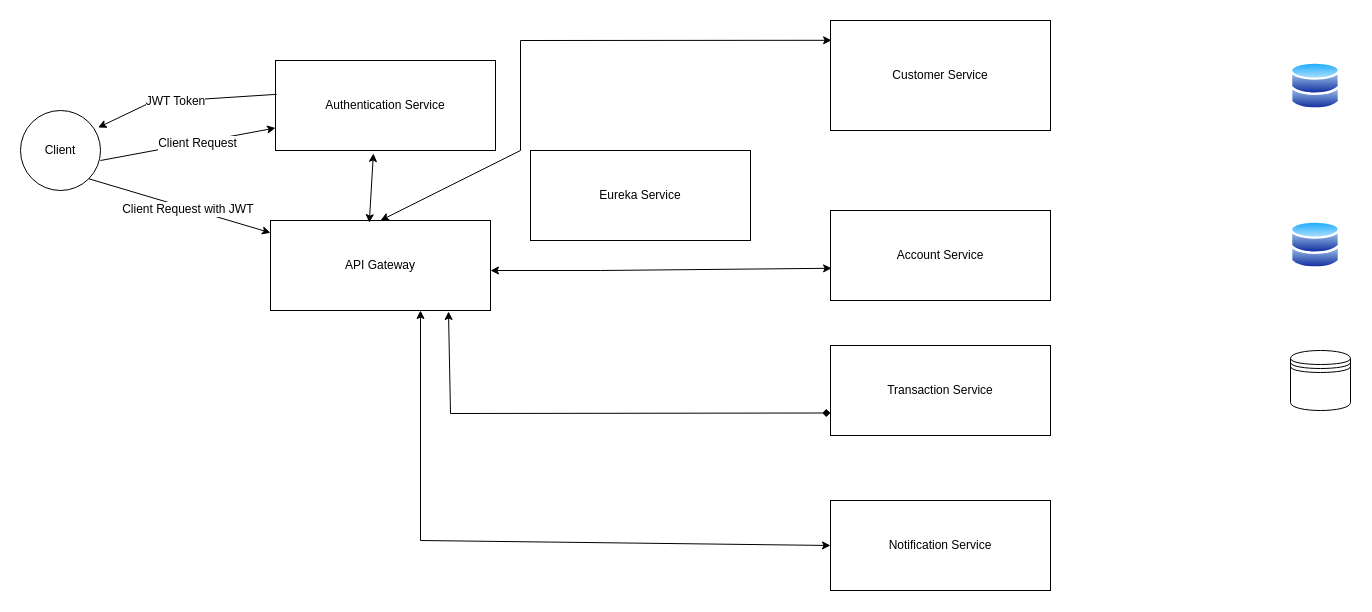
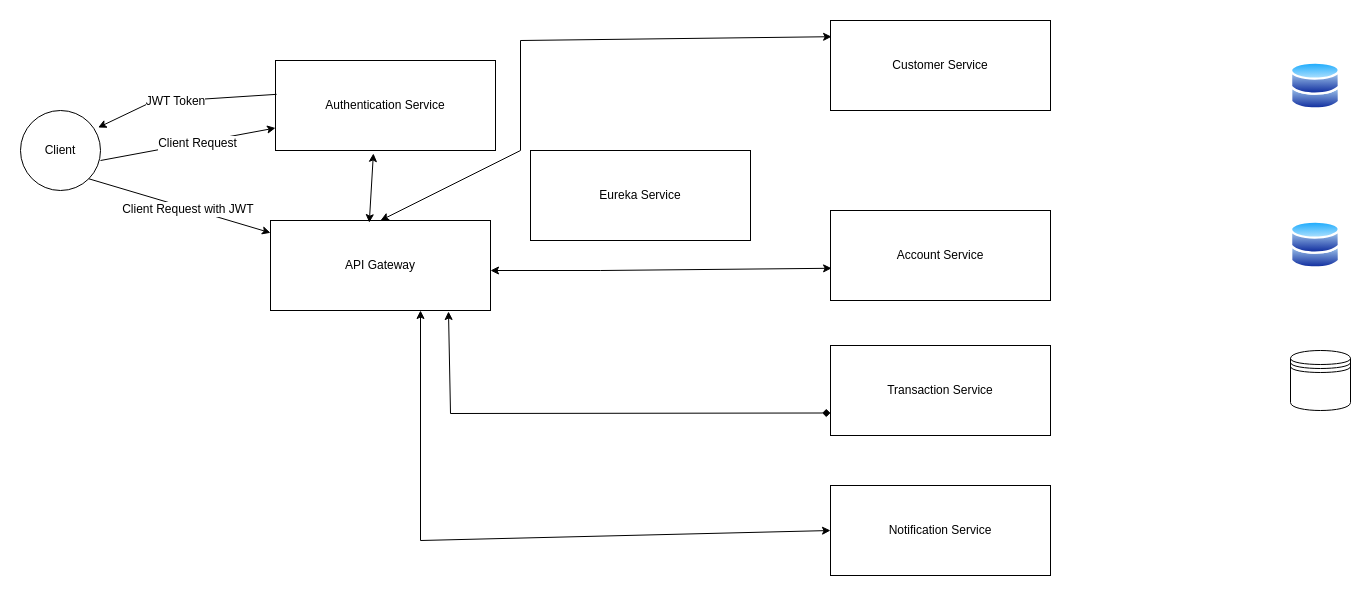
(941, 76) -> (941, 66)
(941, 546) -> (941, 531)
